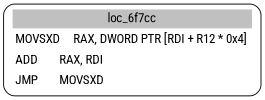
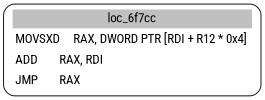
(60, 81) -> (48, 81)
